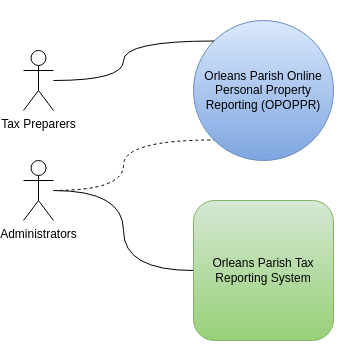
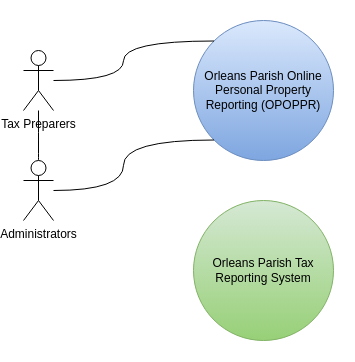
(136, 150) -> (136, 150)
(124, 237) -> (39, 135)
(264, 271) -> (264, 271)
